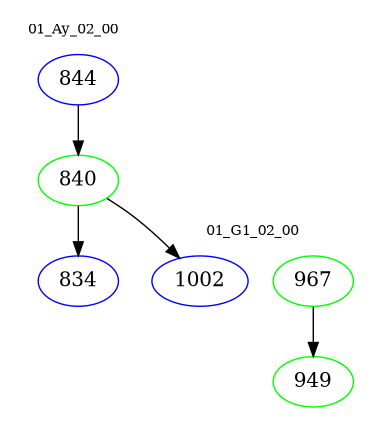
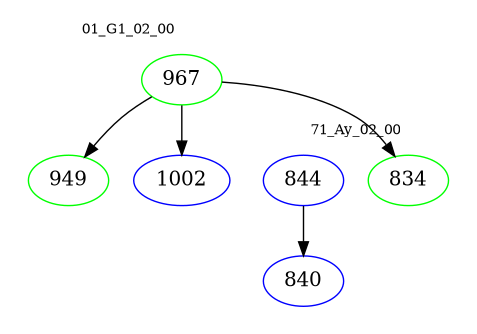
(73, 30) -> (356, 131)
(78, 180) -> (303, 281)
(78, 224) -> (311, 98)
(150, 230) -> (182, 123)
(78, 281) -> (408, 180)
